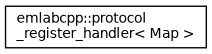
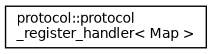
(106, 27) -> (106, 27)
